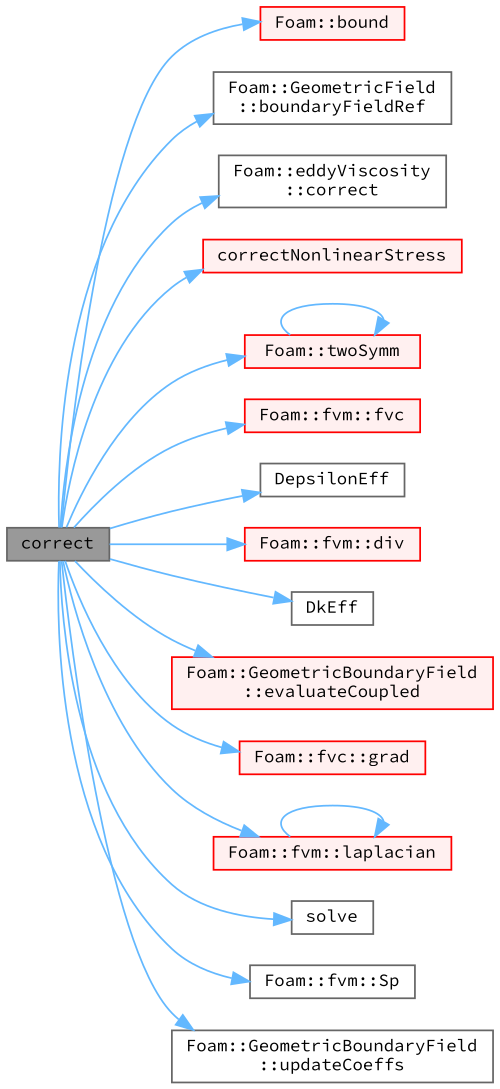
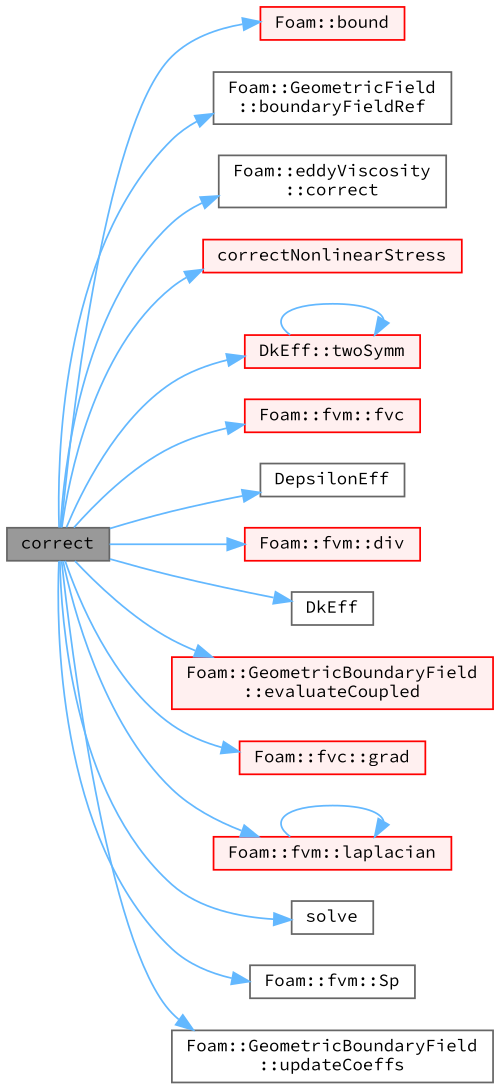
(332, 352) -> (332, 352)
